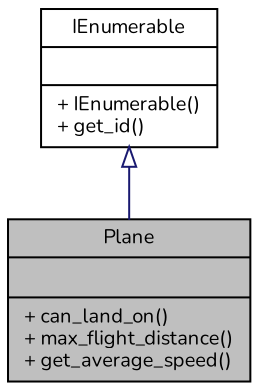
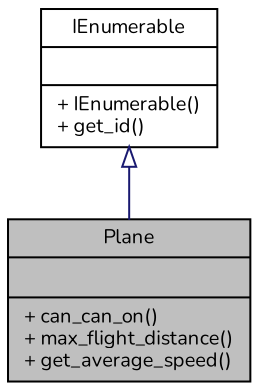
(97, 316) -> (91, 316)
